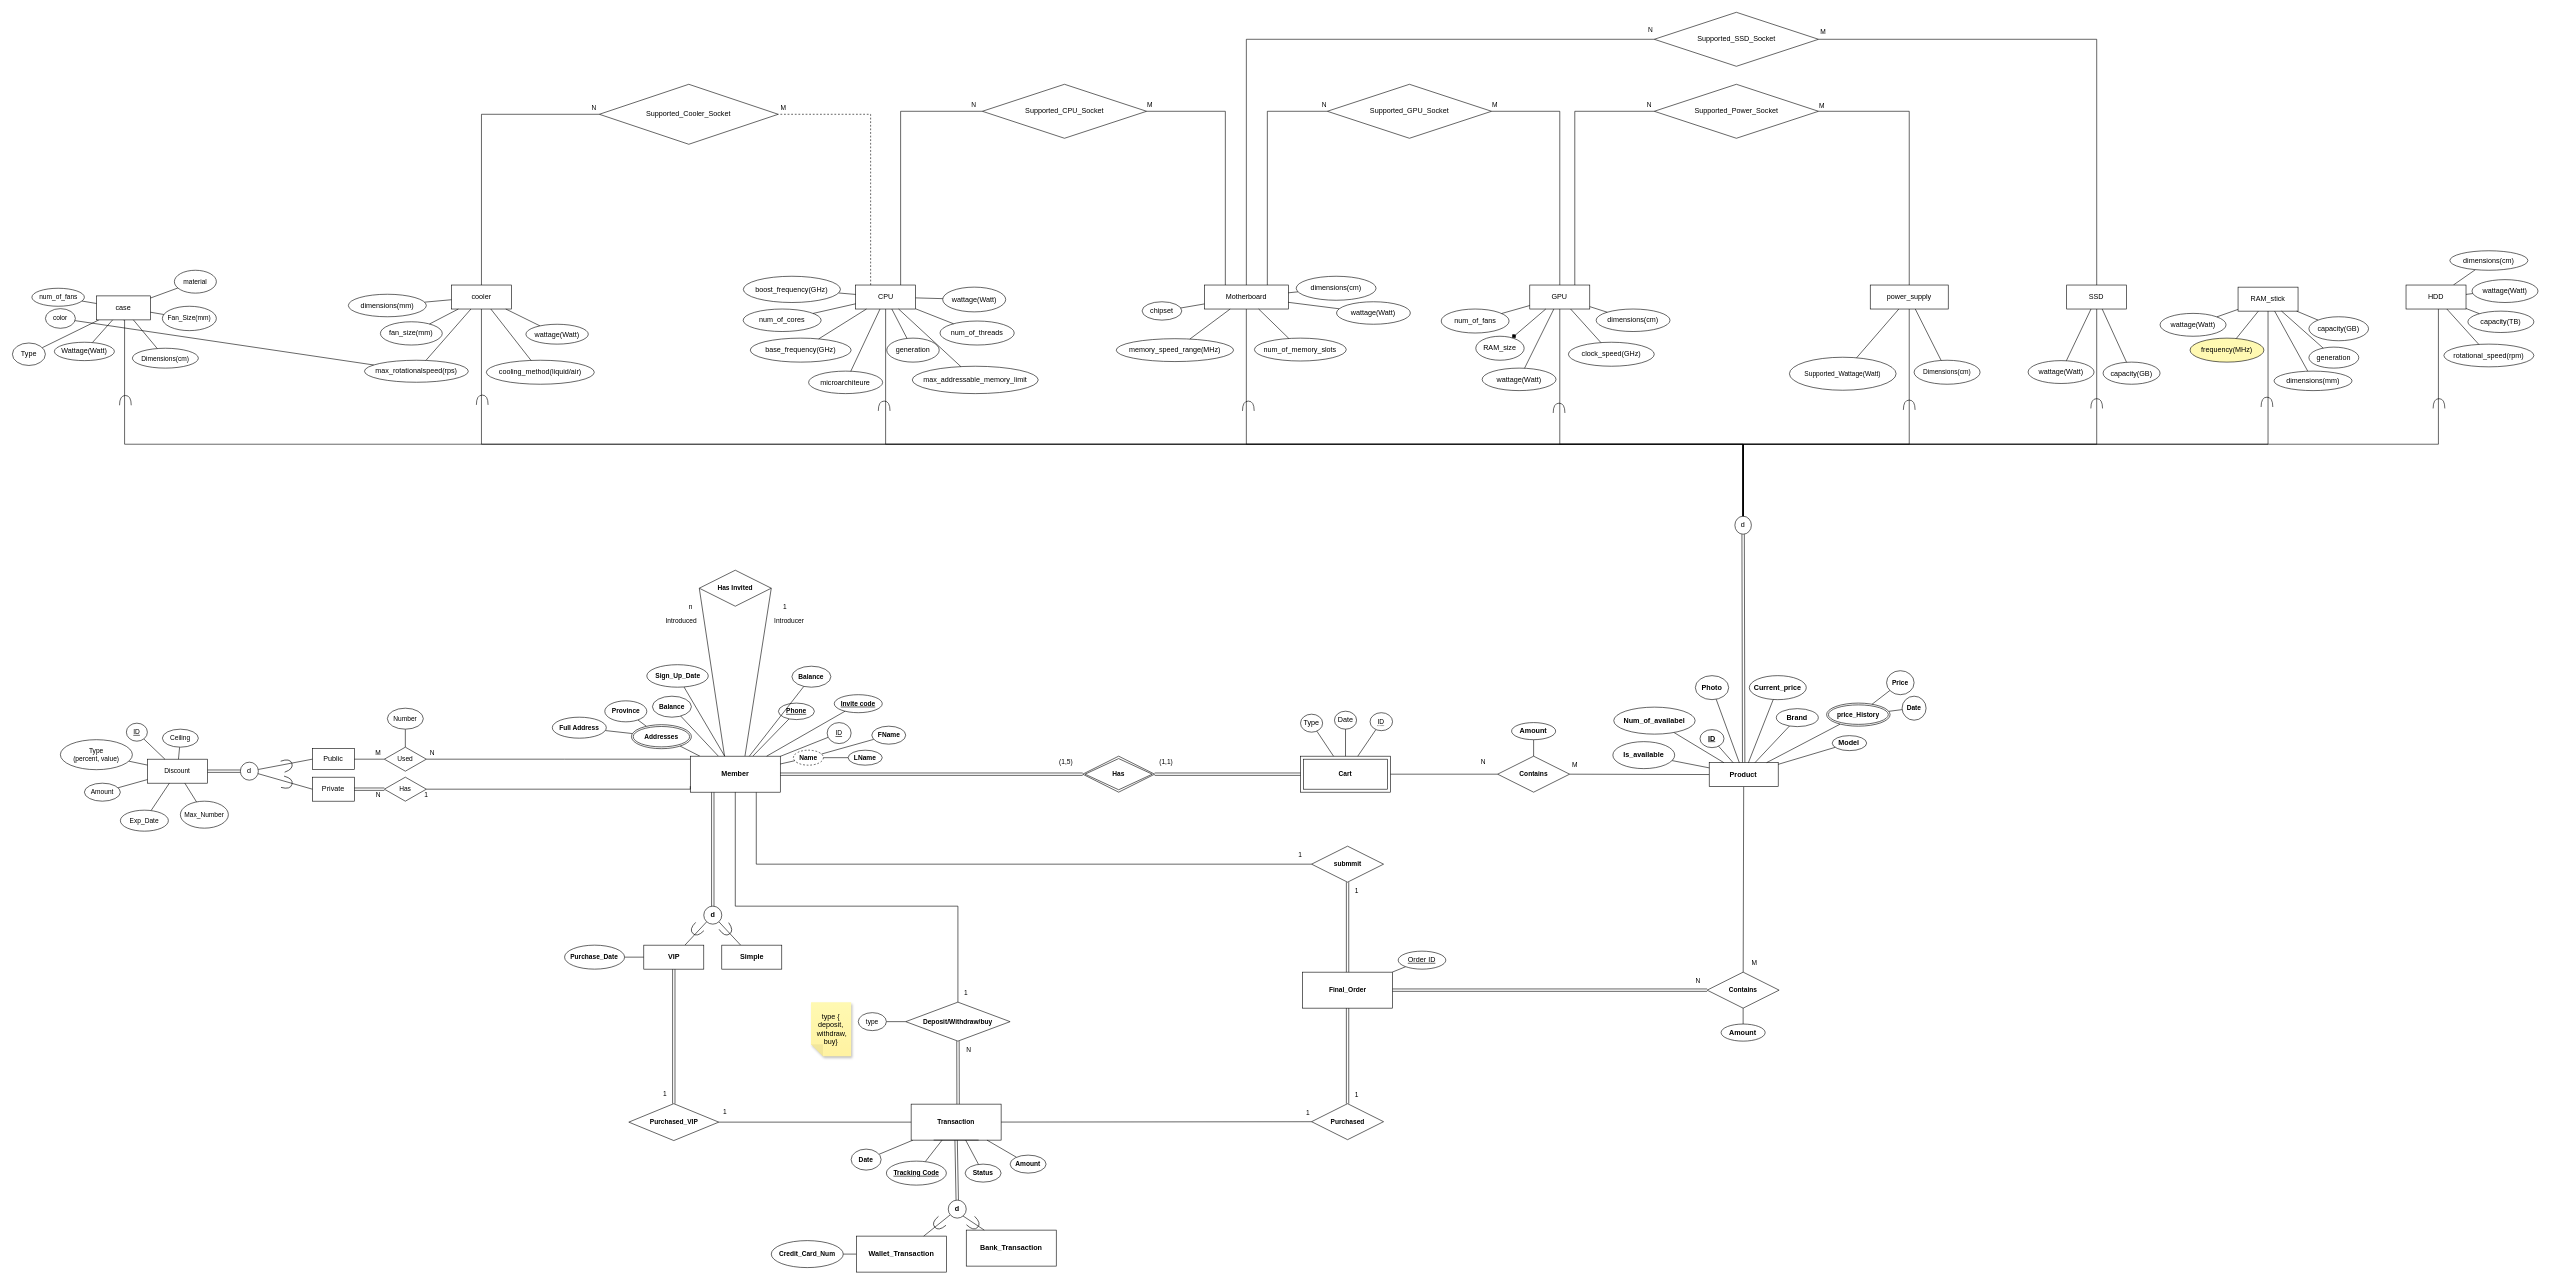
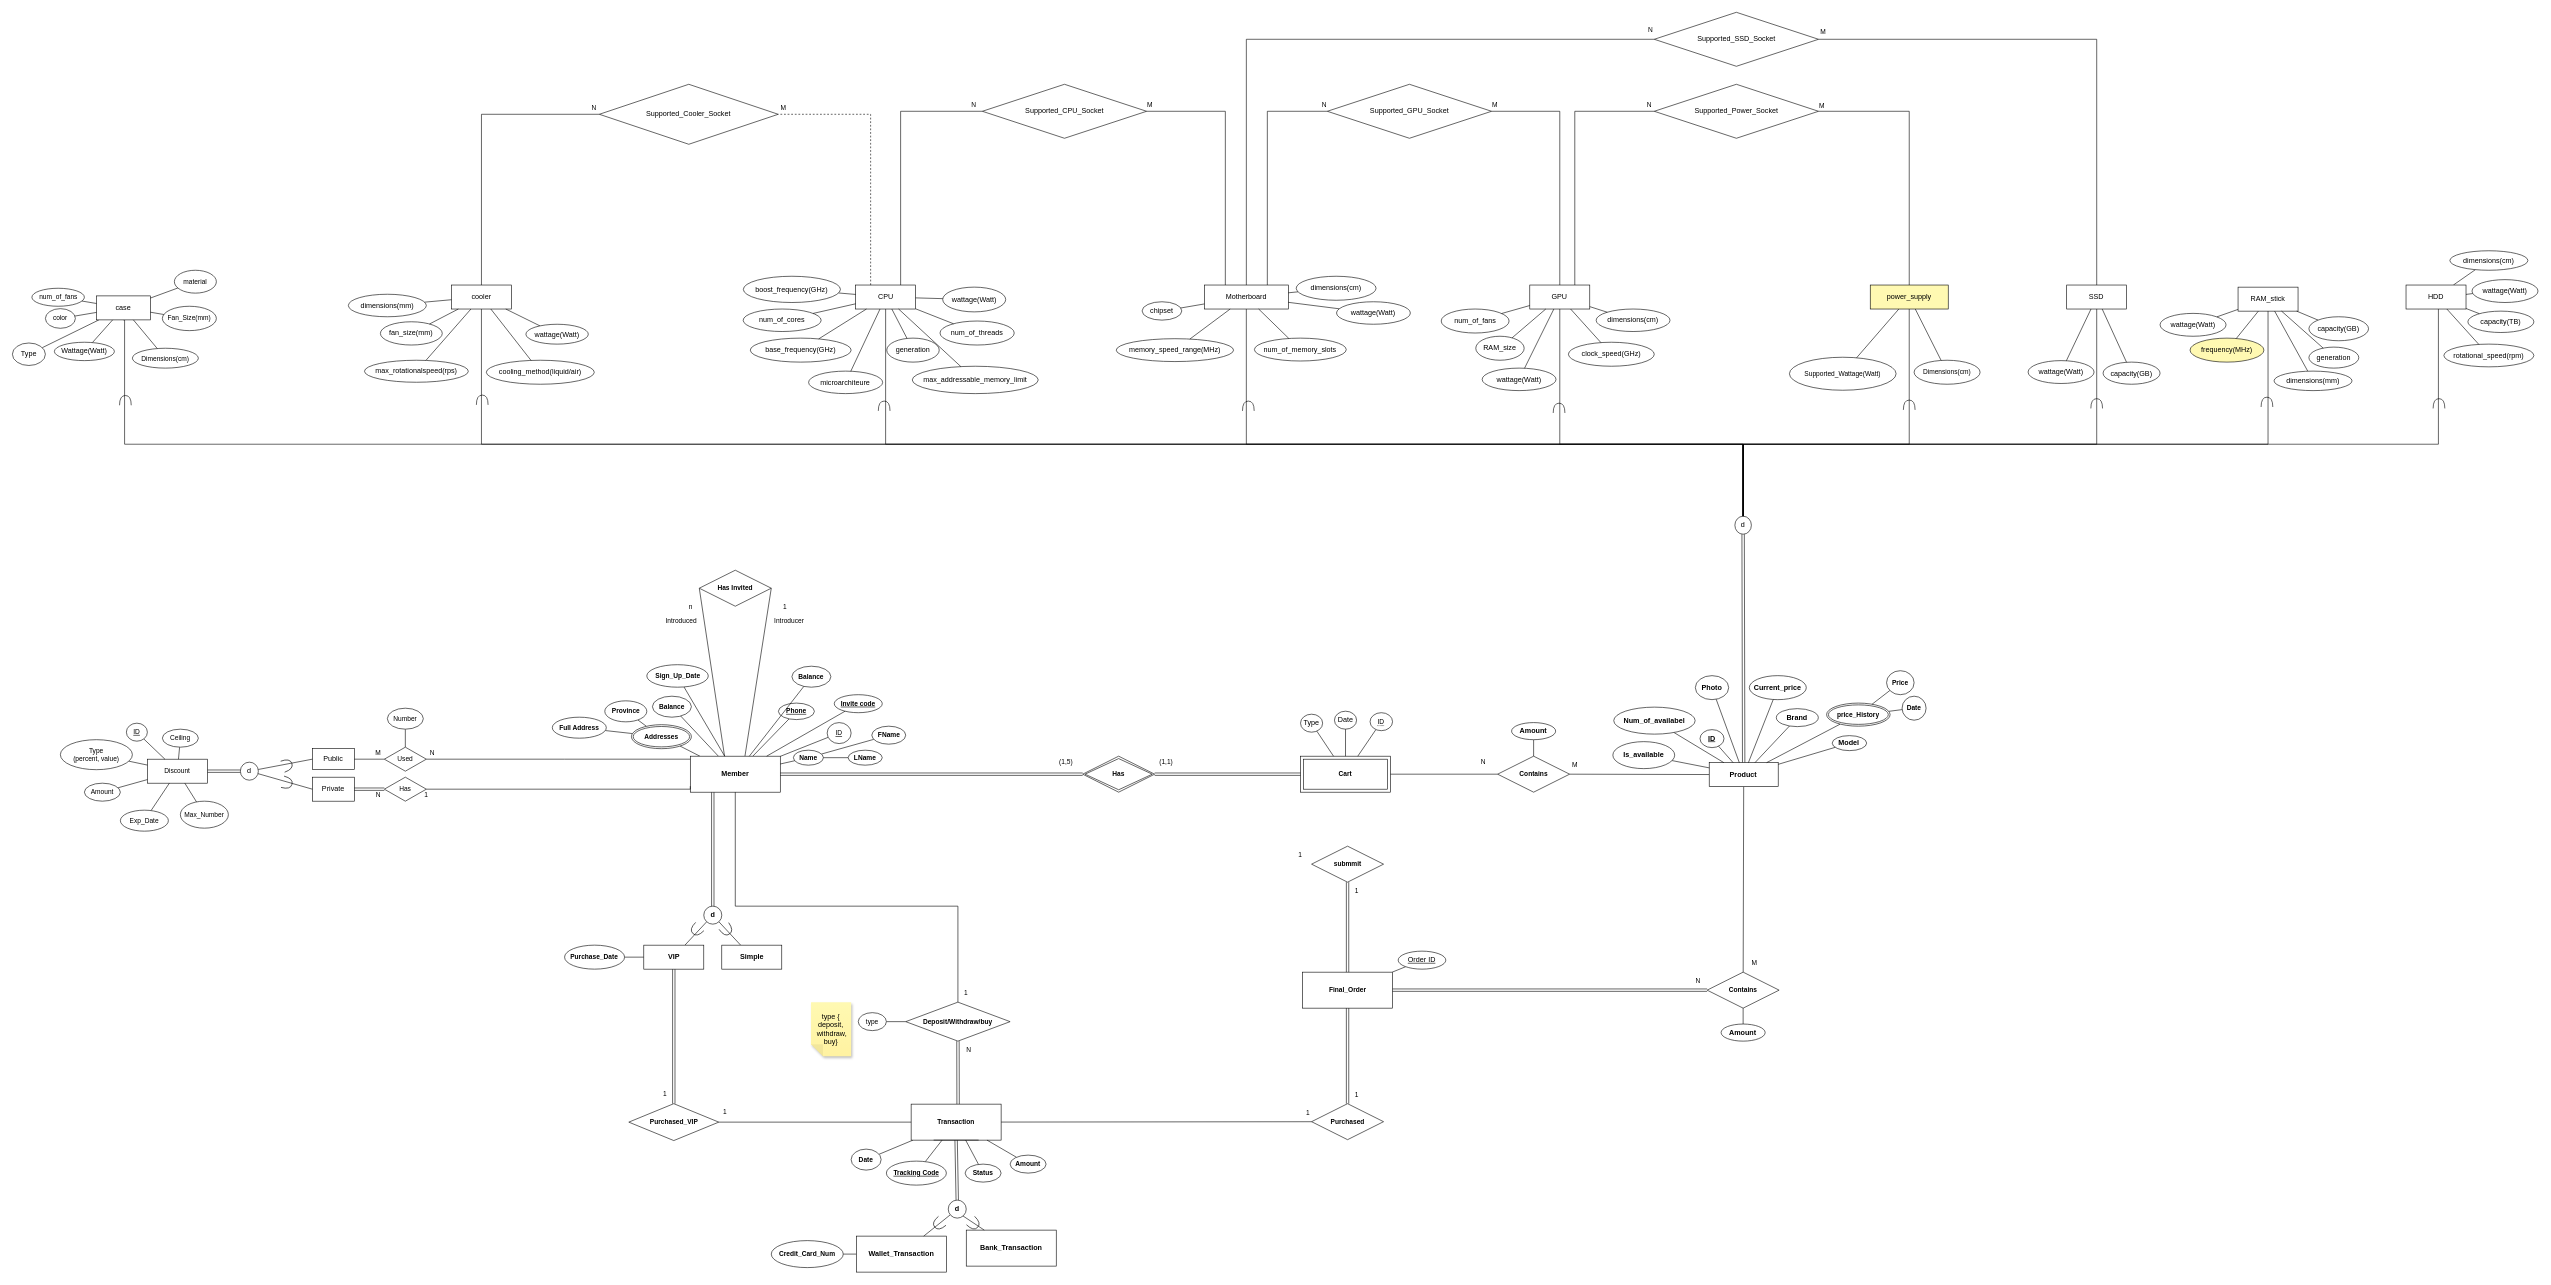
(1909, 297) -> (1909, 297)
(1517, 334) -> (1515, 336)
(224, 343) -> (85, 314)
(808, 758) -> (808, 758)
(997, 864) -> none
